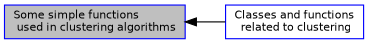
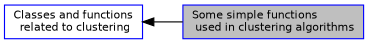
(211, 22) -> (168, 22)
